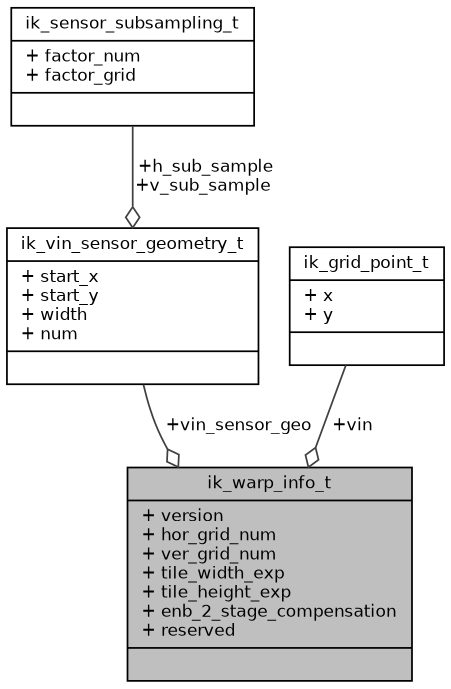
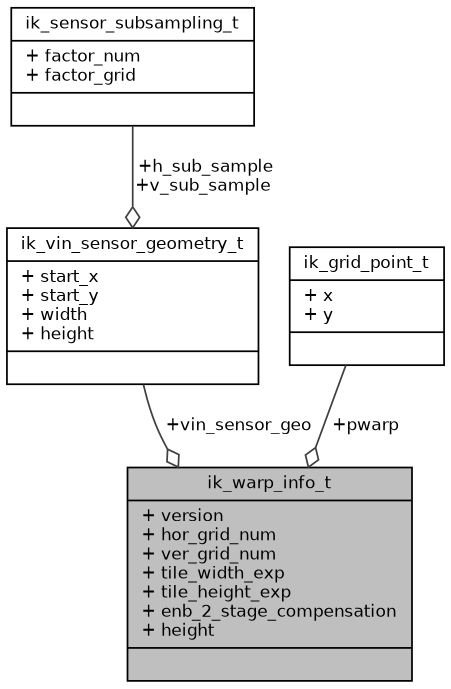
(50, 334) -> (58, 334)
(350, 426) -> (363, 426)
(189, 631) -> (179, 631)
